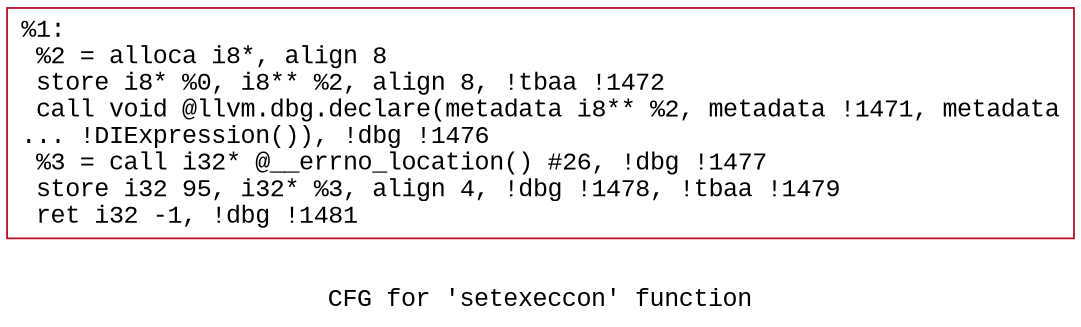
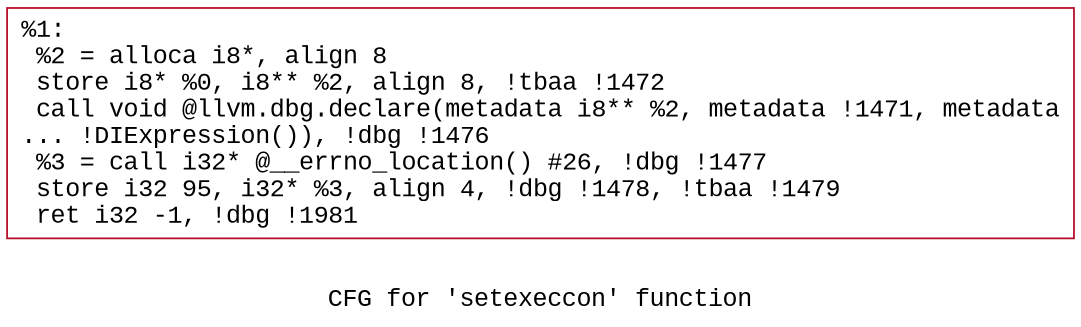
(190, 215) -> (190, 215)
